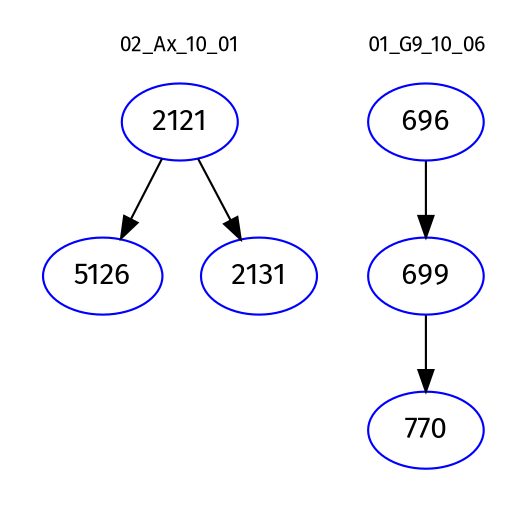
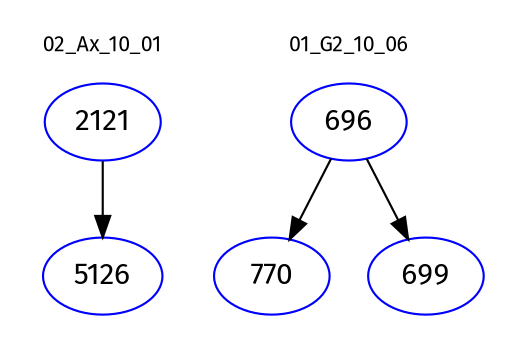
(427, 46) -> (349, 46)
(259, 276) -> none
(426, 343) -> (315, 189)
